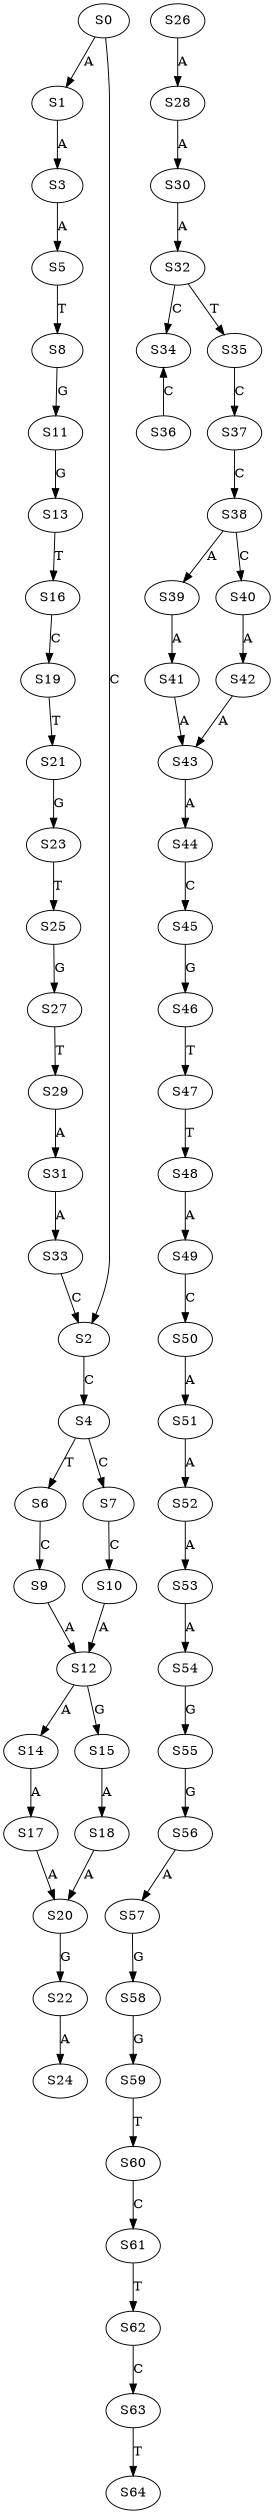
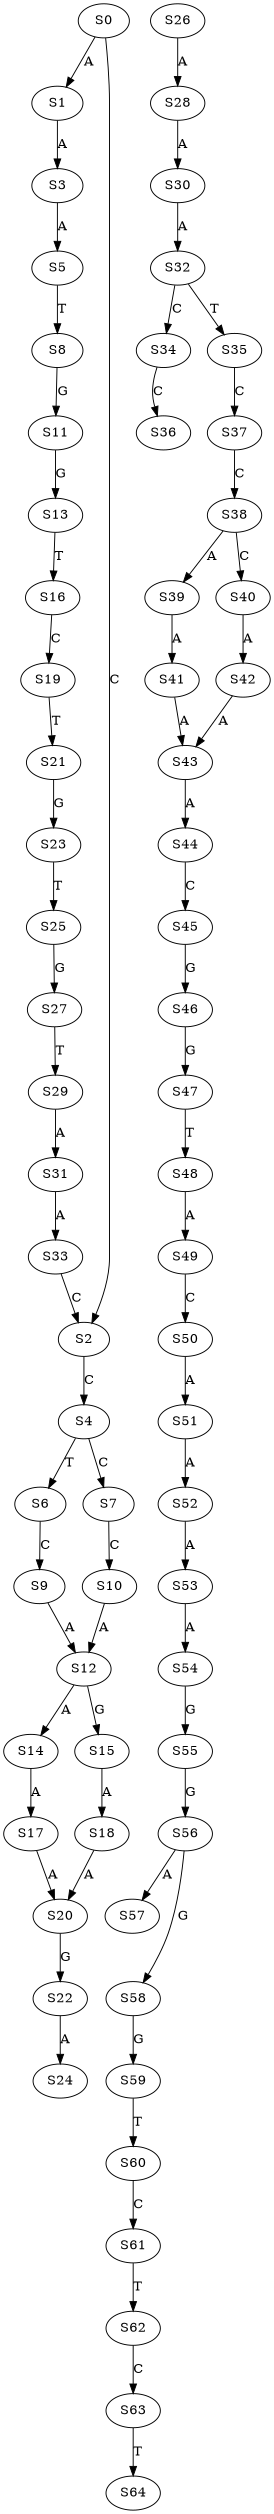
(163, 396) -> (153, 387)
(191, 1051) -> (191, 1051)
(133, 1953) -> (174, 1915)
